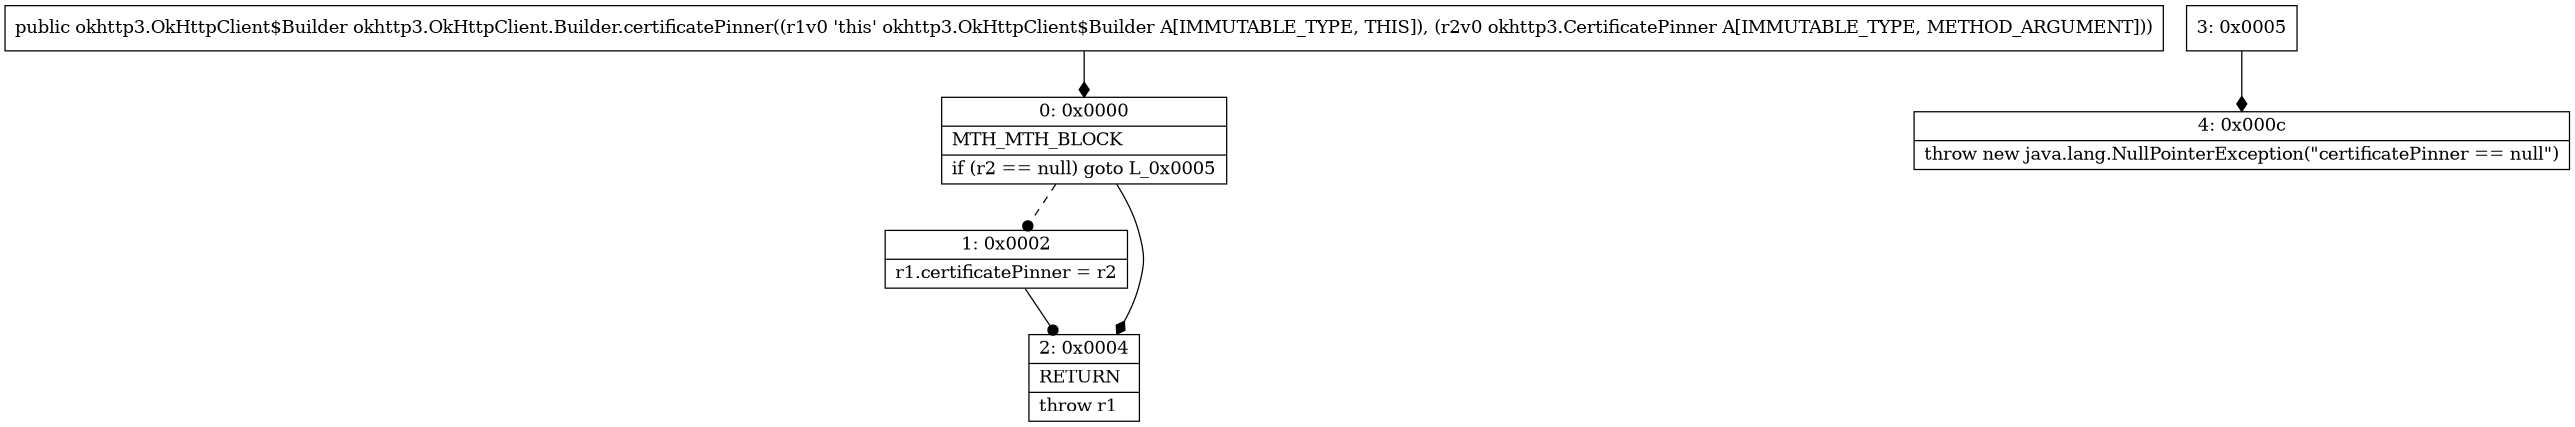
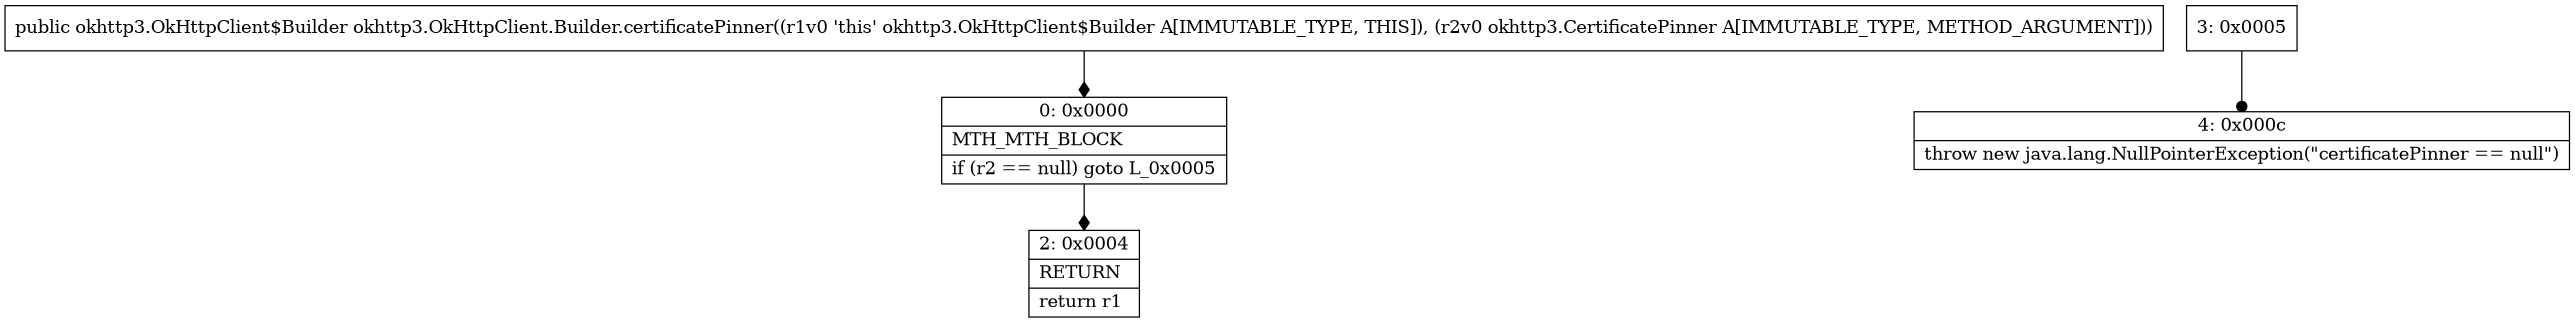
(2242, 74) -> (2242, 76)
(1006, 259) -> none
(1079, 406) -> (1081, 302)
